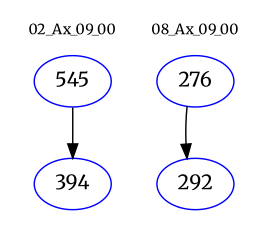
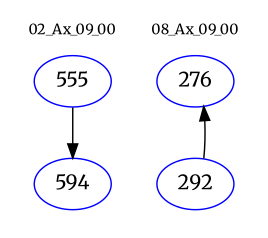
(73, 81) -> (73, 81)
(186, 125) -> (205, 140)
(73, 184) -> (73, 184)
